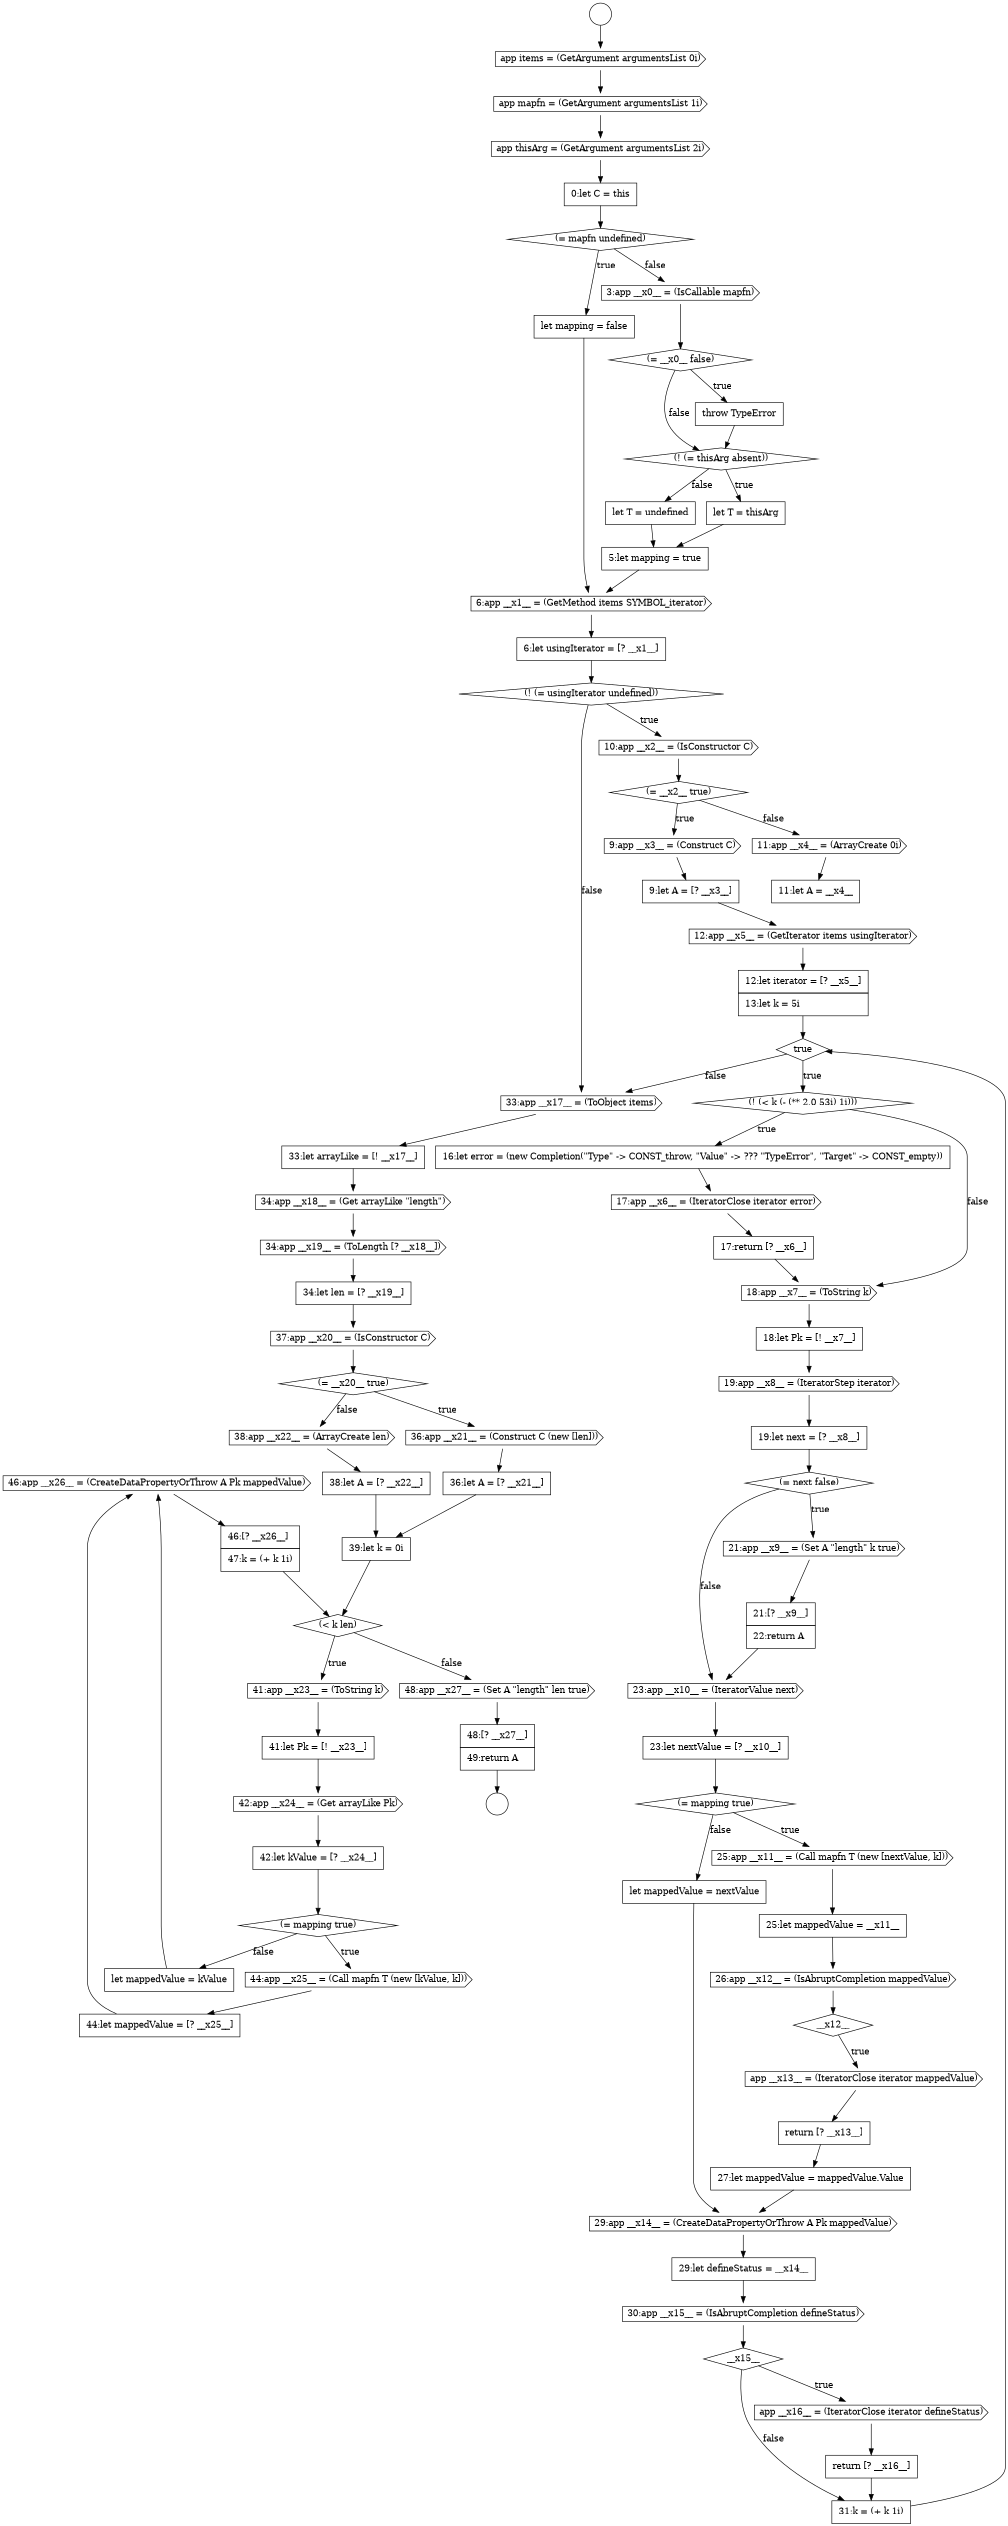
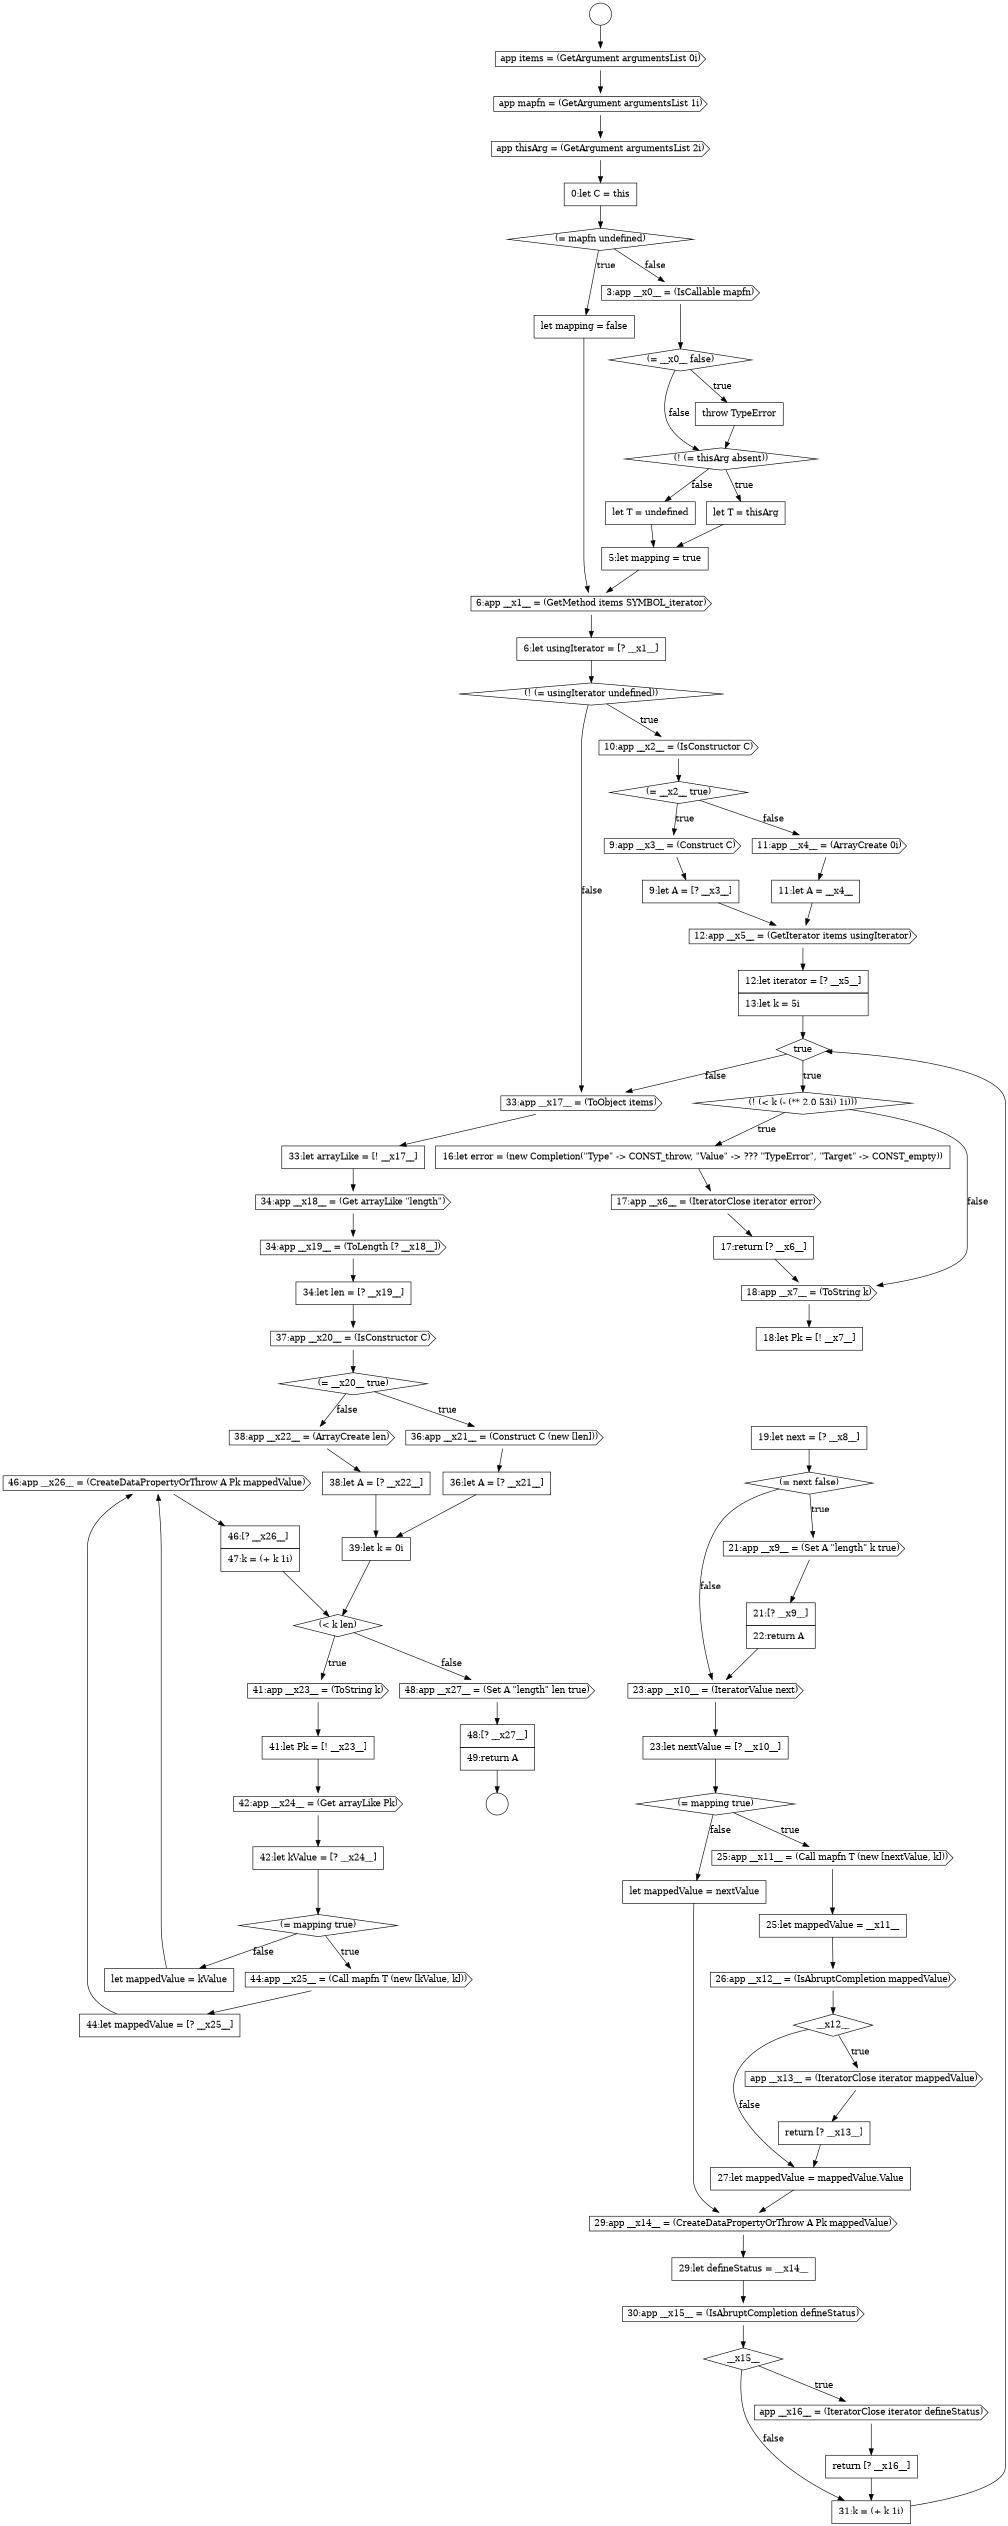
none -> (810, 911)
(809, 1384) -> none
none -> (734, 2085)
